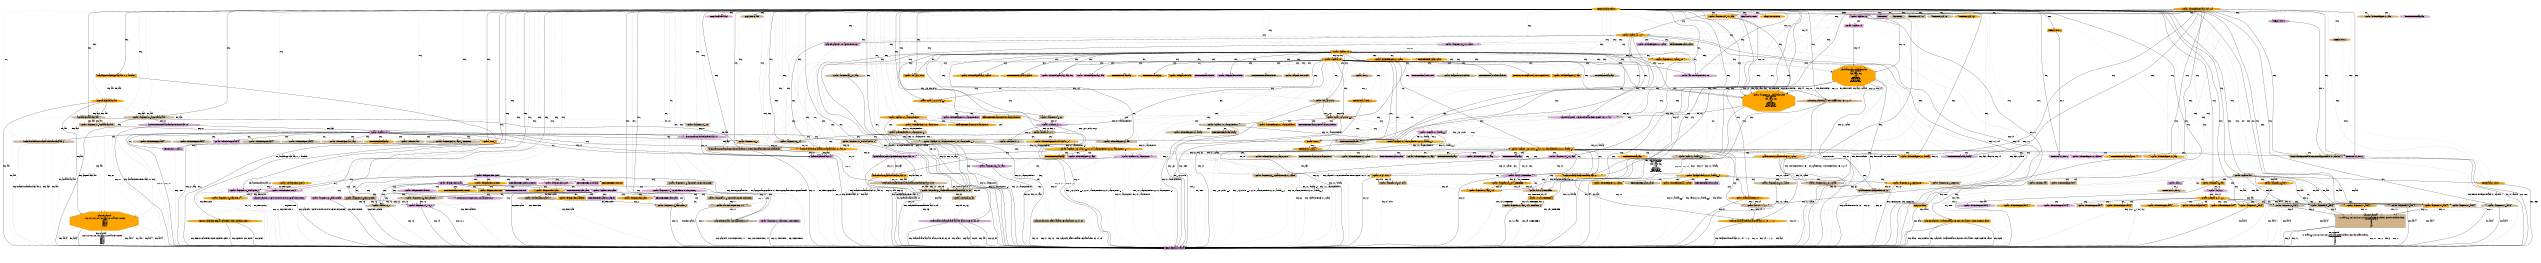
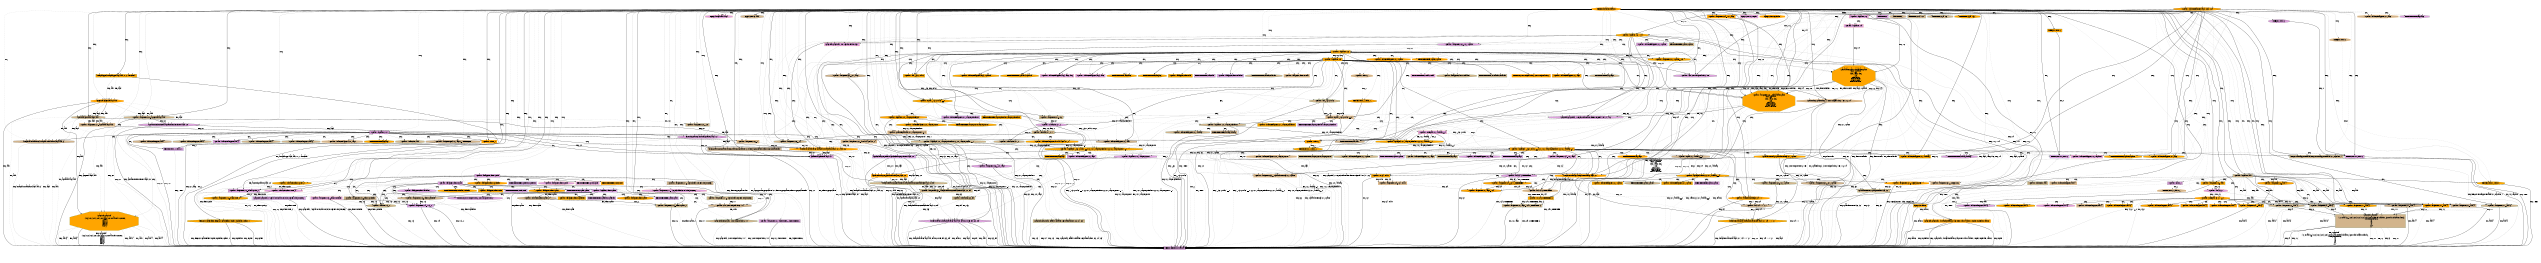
(1684, 21) -> (1684, 21)
(733, 209) -> (733, 209)
